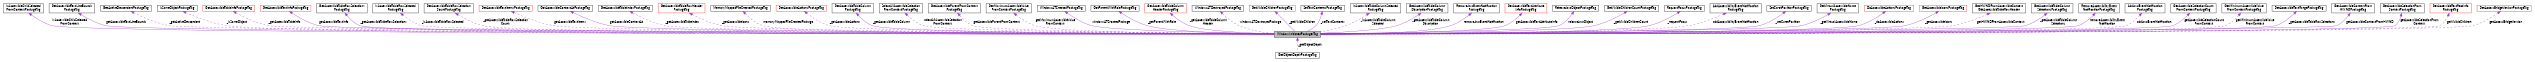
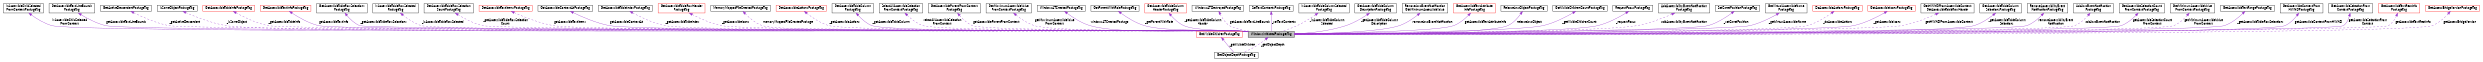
(1477, 8) -> (1425, 8)
(1260, 22) -> (1250, 22)
(2459, 22) -> (2413, 22)
(1286, 23) -> (1228, 46)
(1604, 33) -> (1565, 32)
